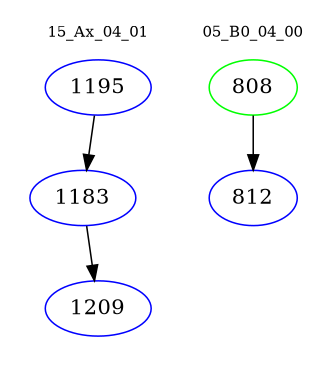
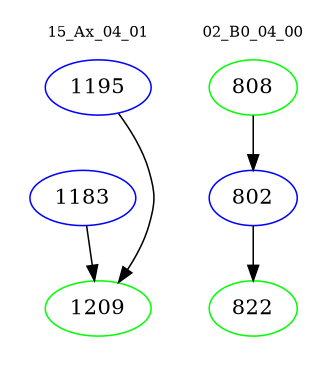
(253, 33) -> (253, 33)
(92, 135) -> (153, 190)
(253, 198) -> (253, 198)
(98, 308) -> (98, 308)
none -> (253, 308)
